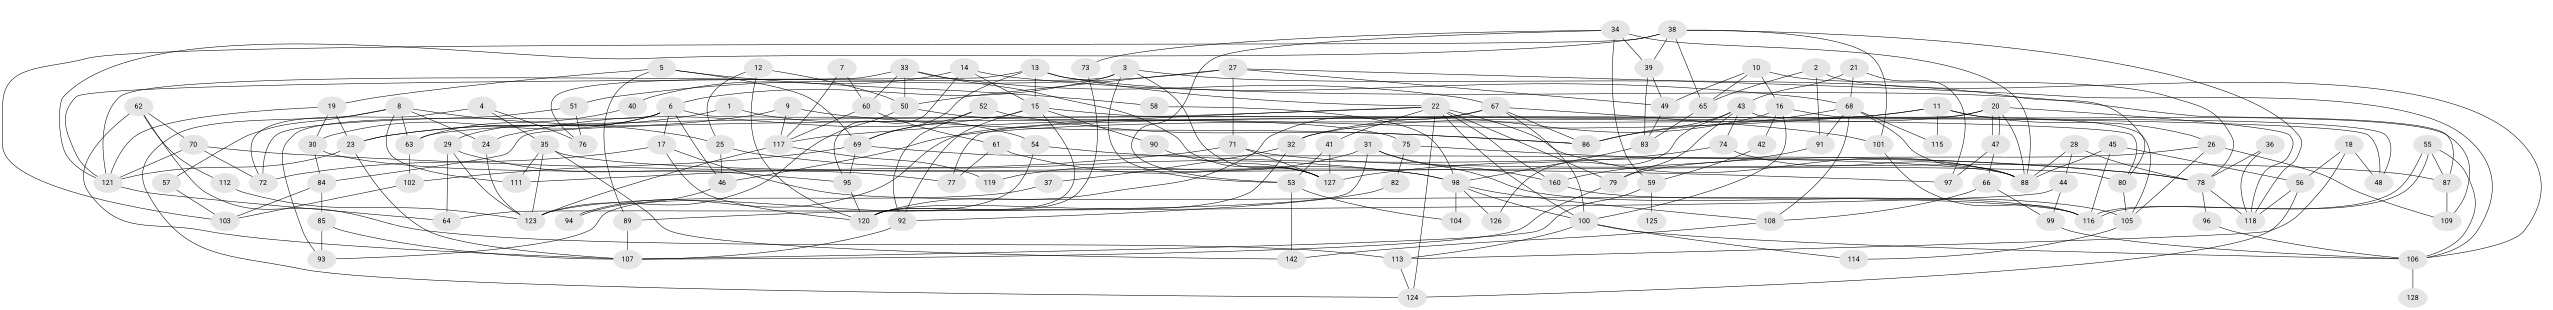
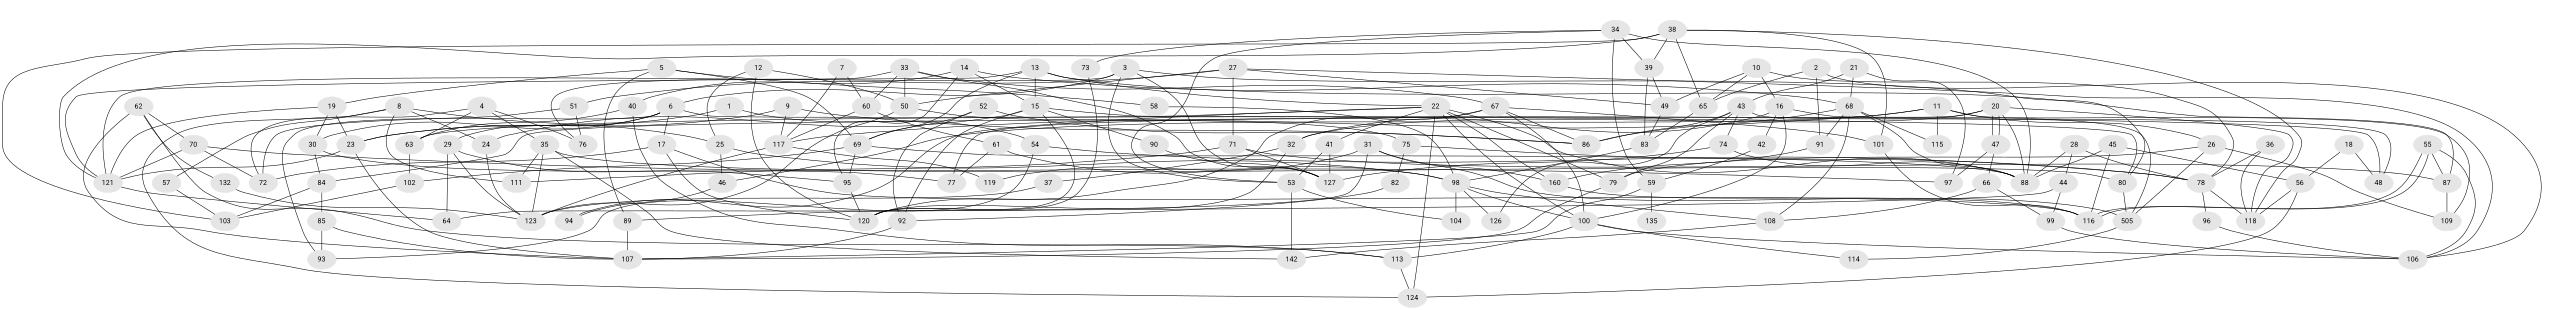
(405, 127) -> (446, 126)
(695, 145) -> none
(225, 183) -> (225, 183)
(1652, 221) -> (1652, 221)
(2127, 221) -> (2127, 221)
(1944, 245) -> (941, 241)
(2413, 298) -> none
